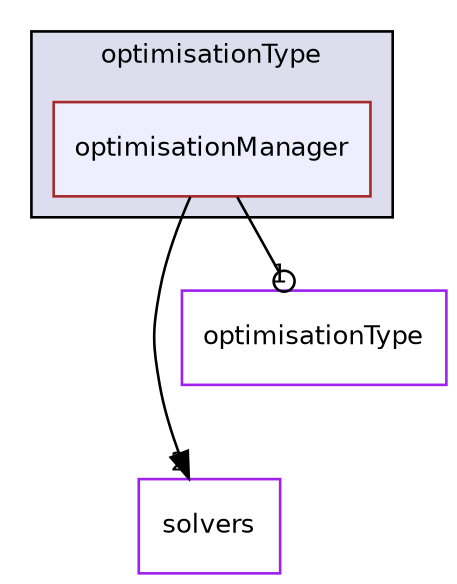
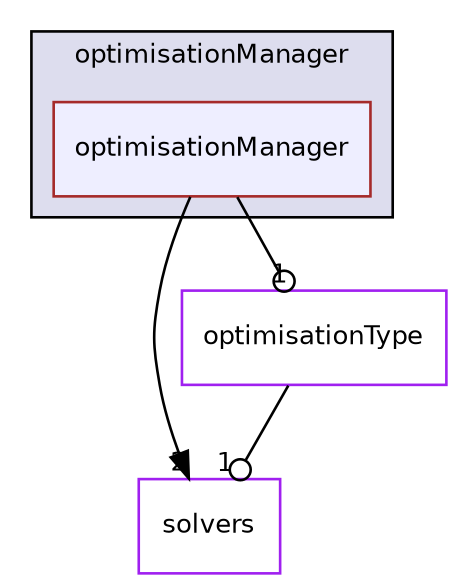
(212, 56) -> (212, 56)
none -> (267, 423)
